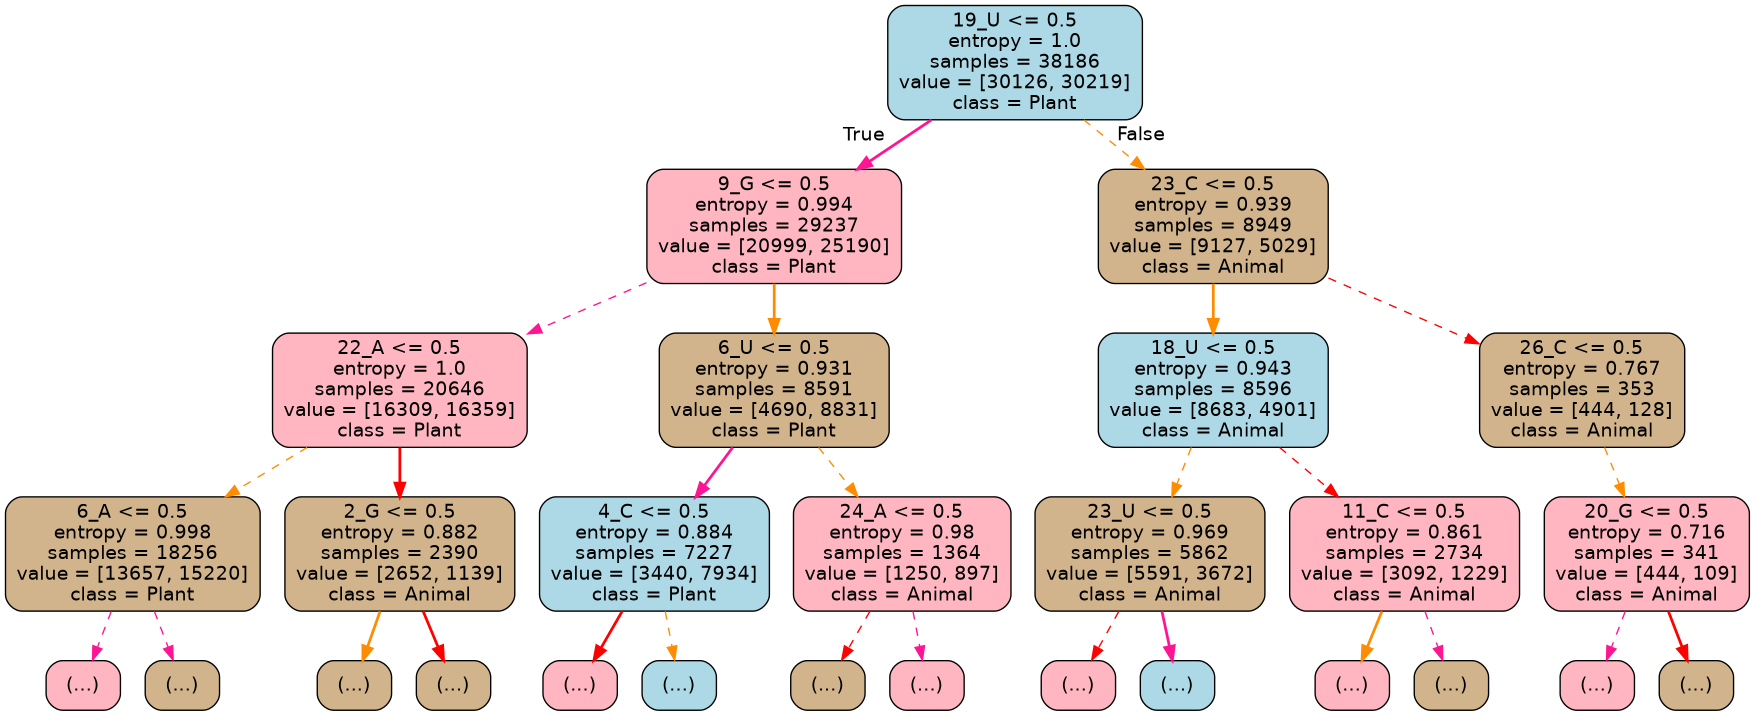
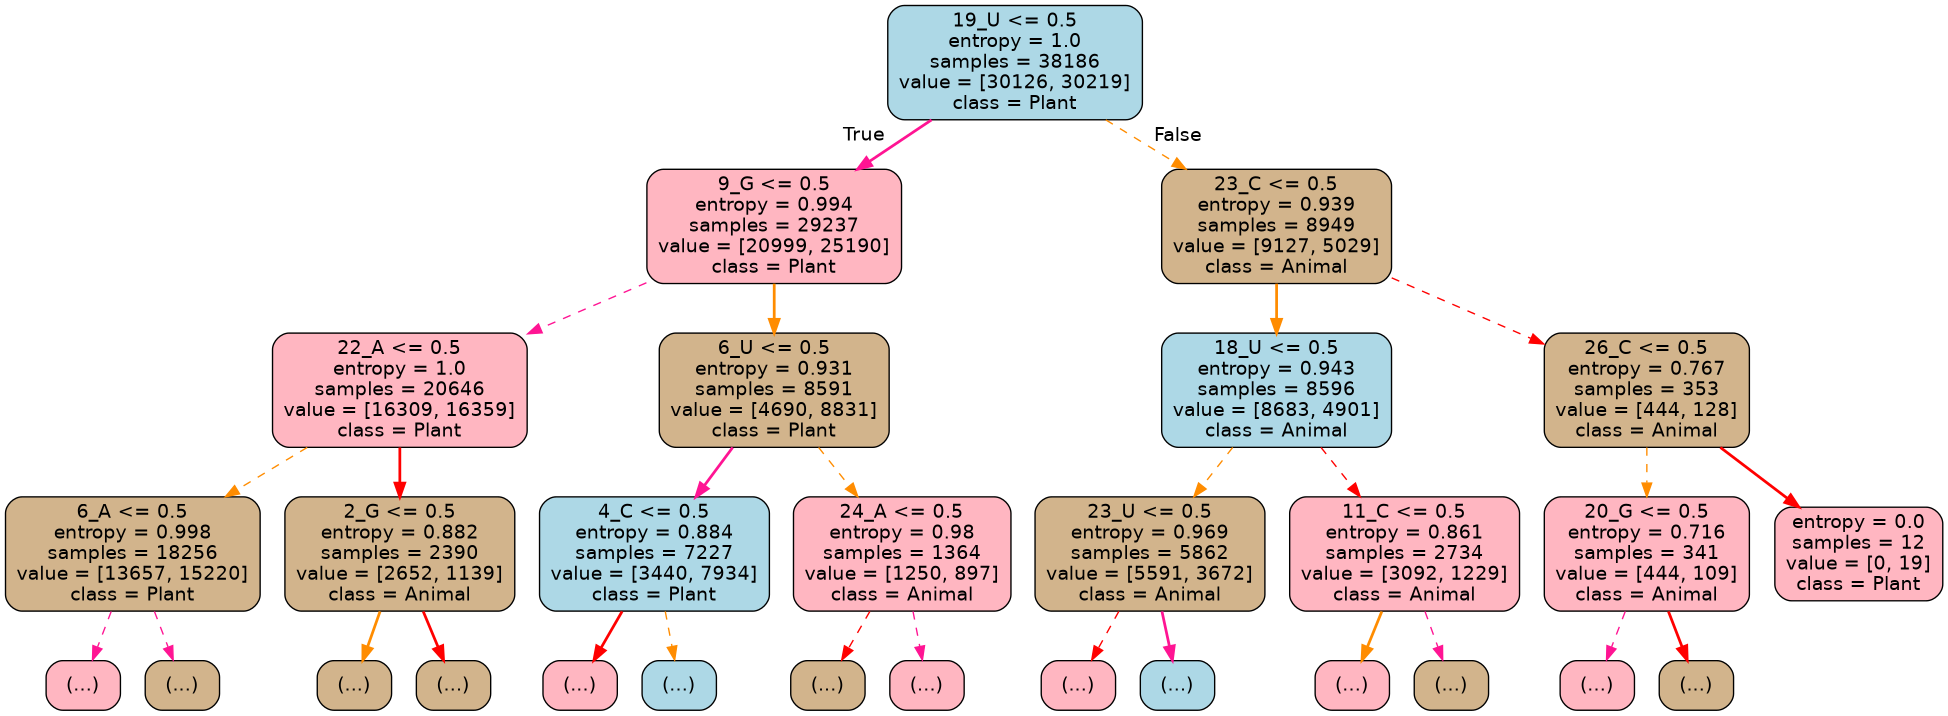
none -> (1859, 554)
